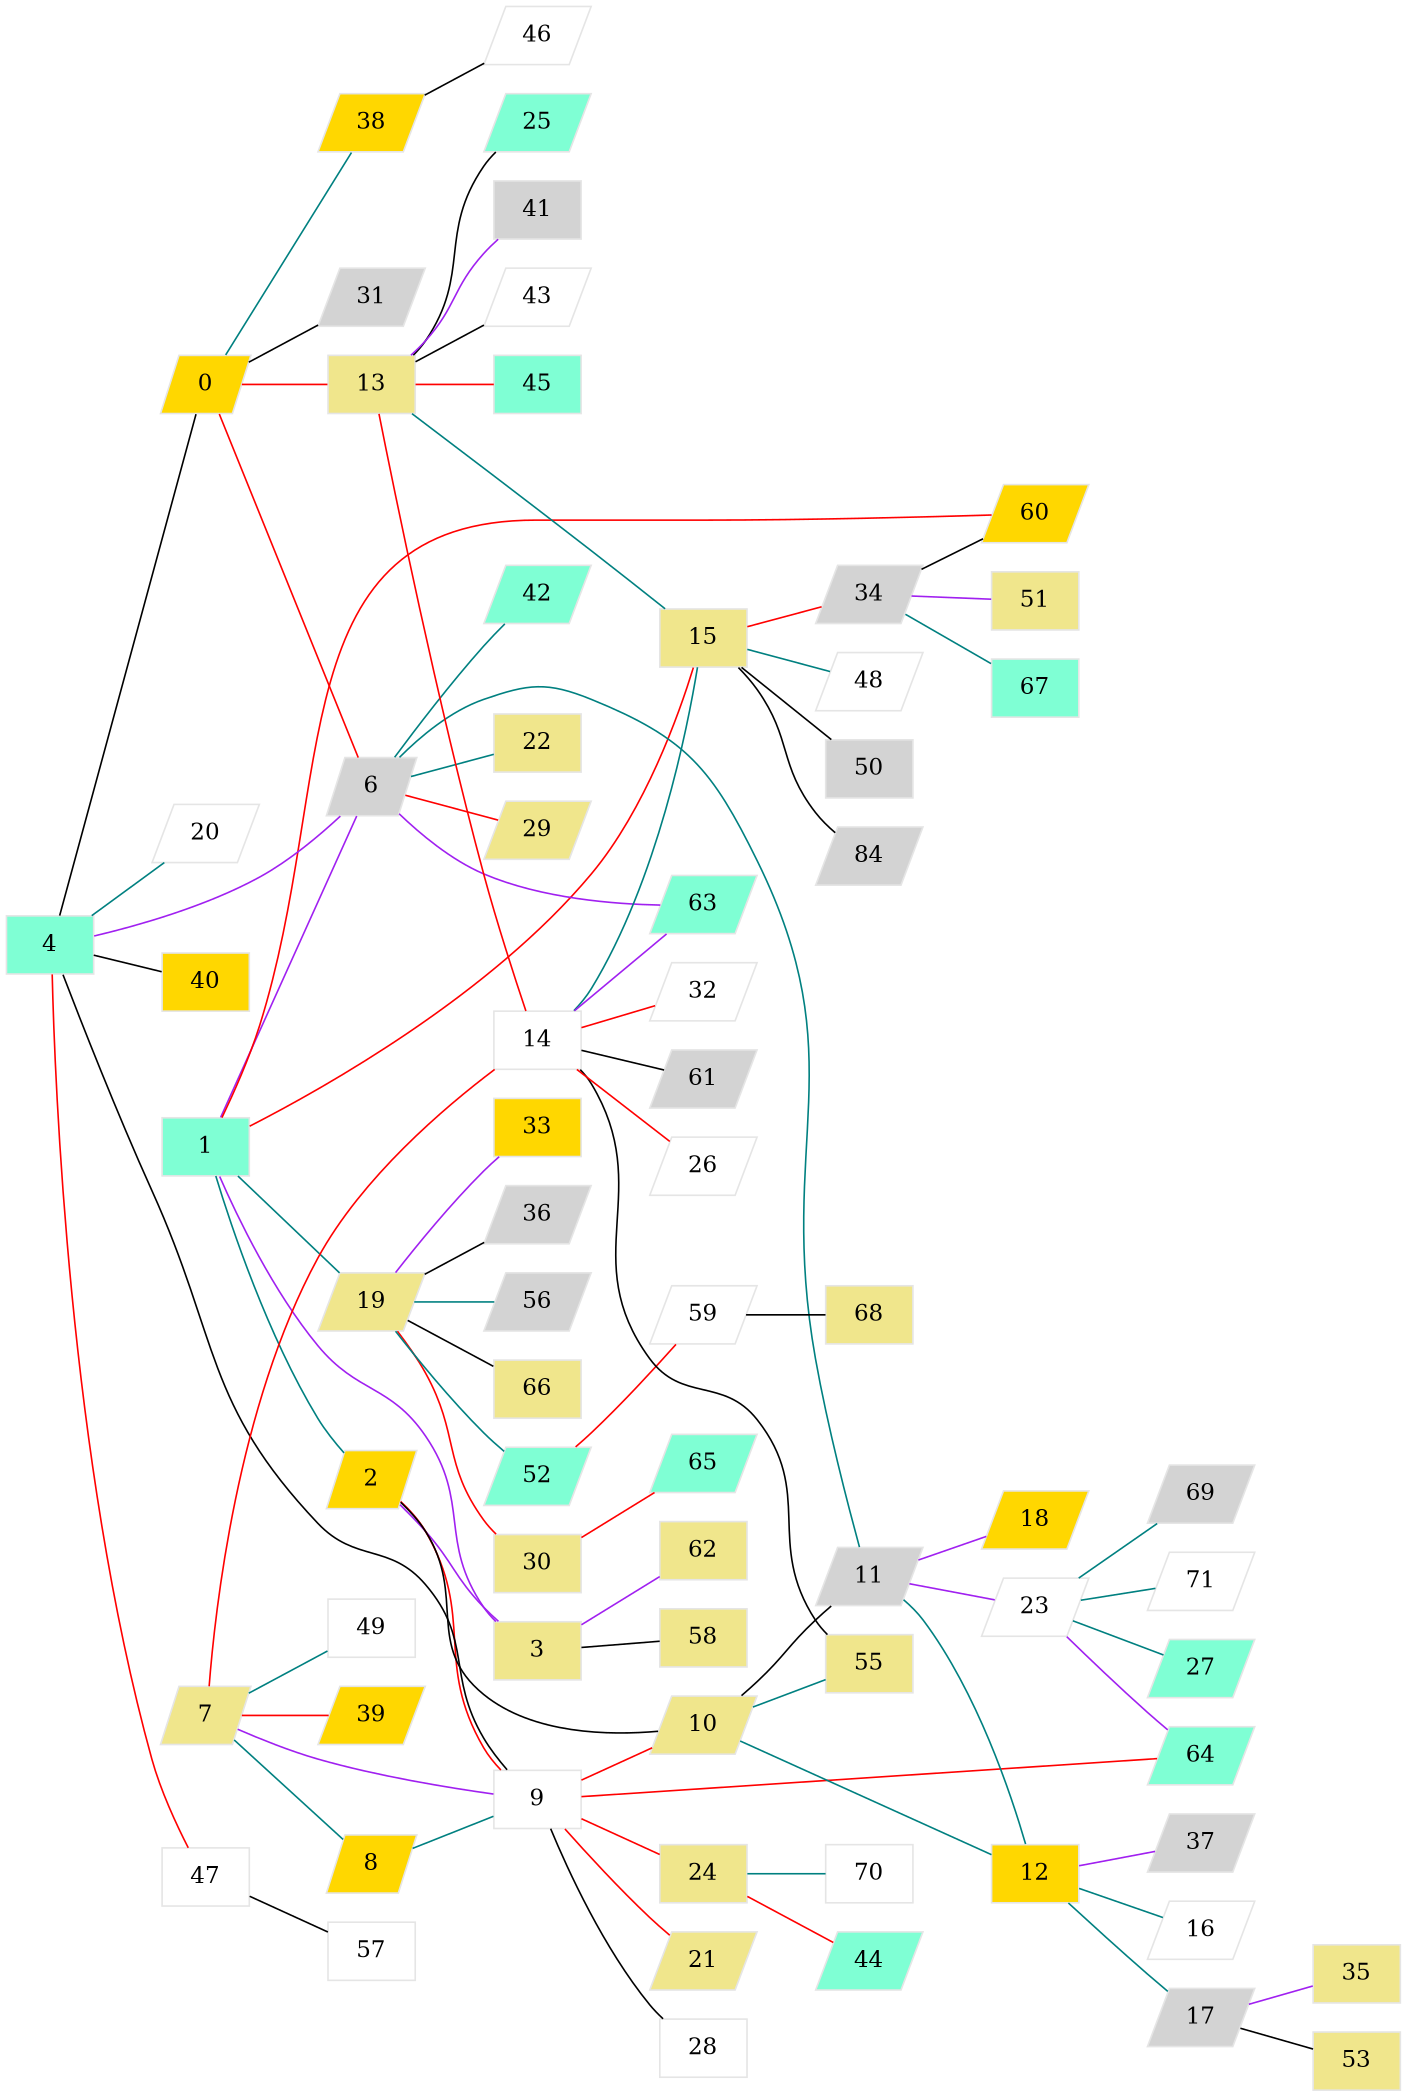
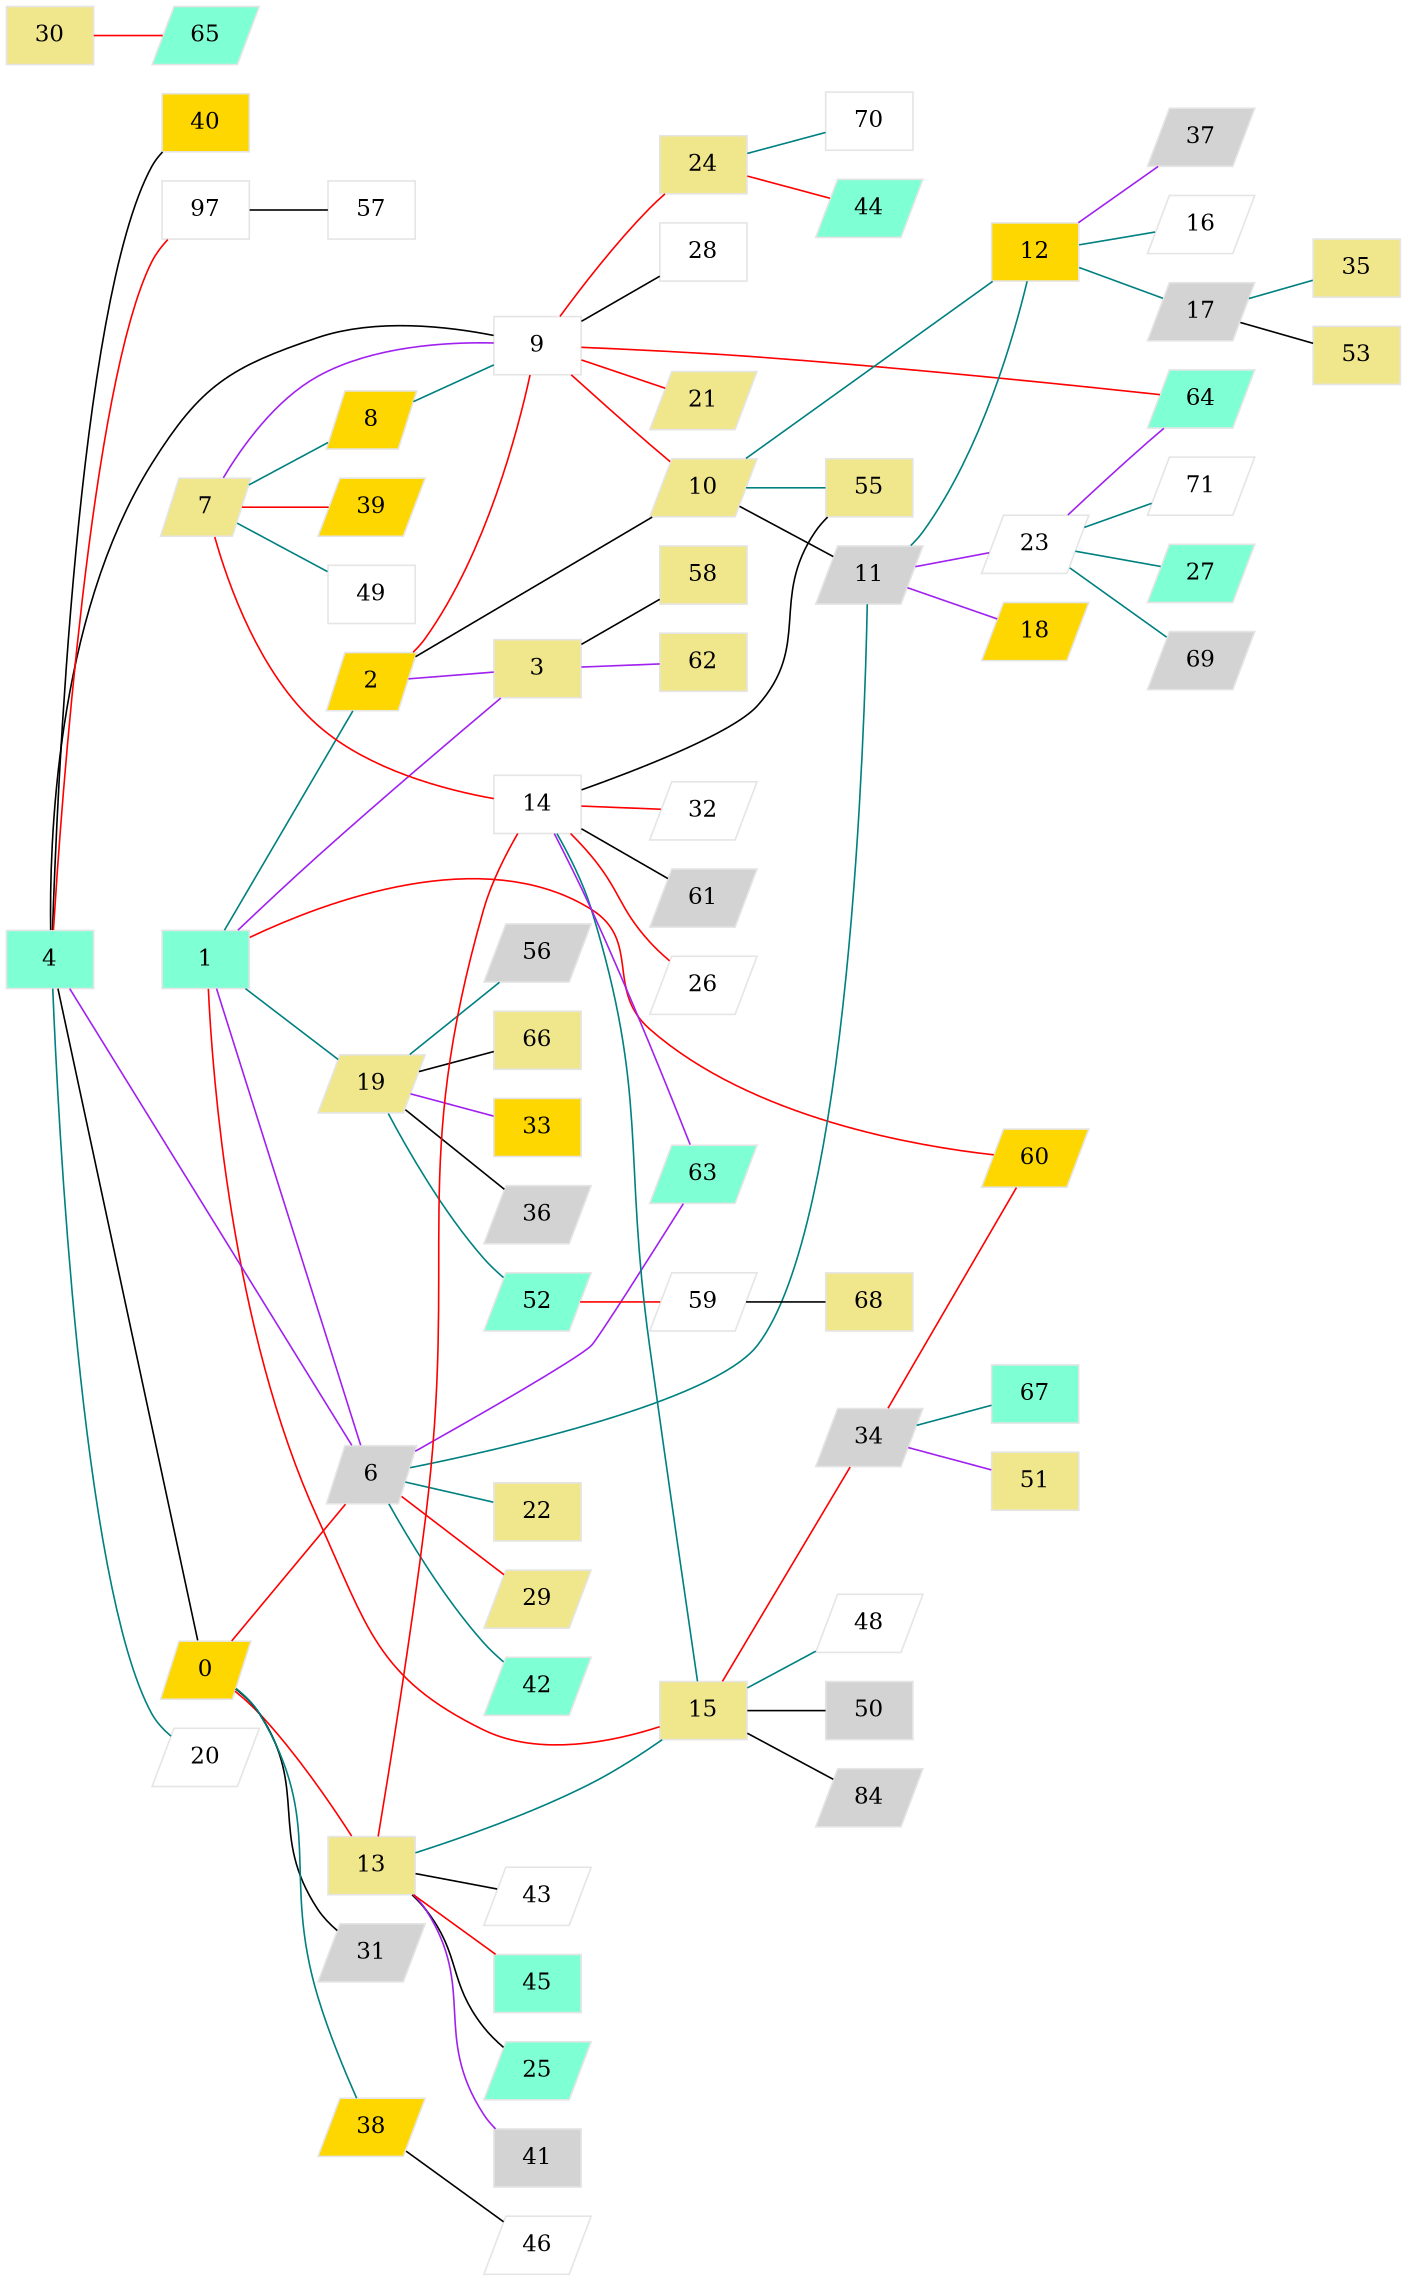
(952, 554) -> (952, 1298)
(448, 1432) -> none
(206, 1877) -> (206, 210)
(1281, 1995) -> (1281, 289)
